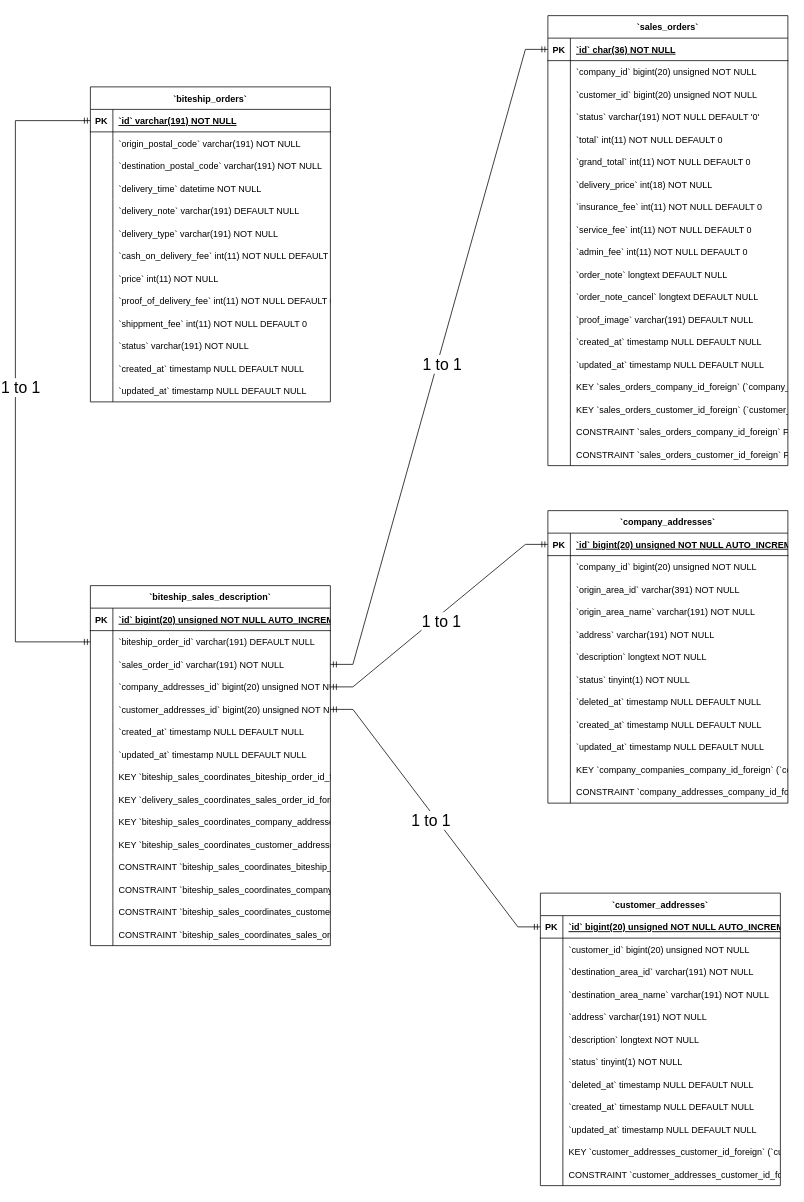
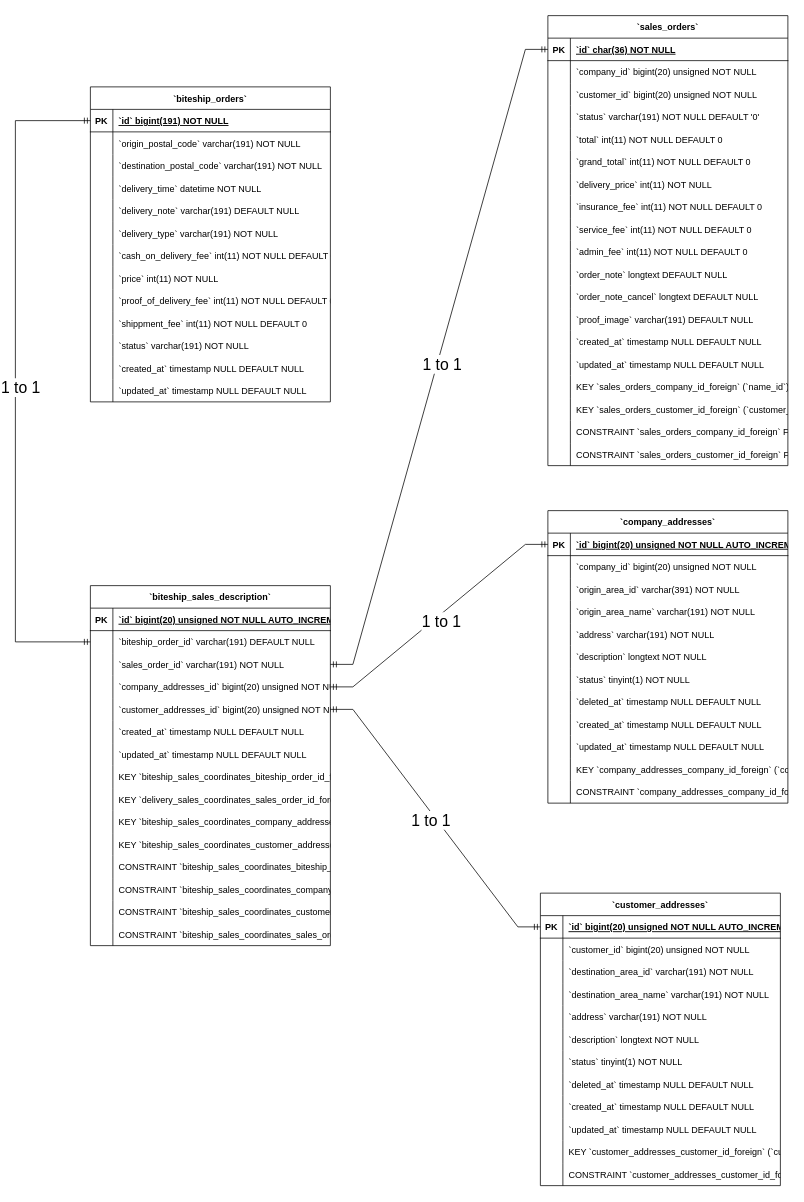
(179, 121) -> (174, 121)
(651, 185) -> (651, 185)
(700, 387) -> (692, 387)
(713, 770) -> (714, 770)
